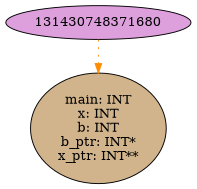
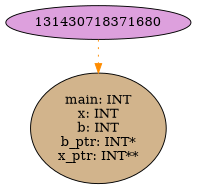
(98, 23) -> (98, 23)
